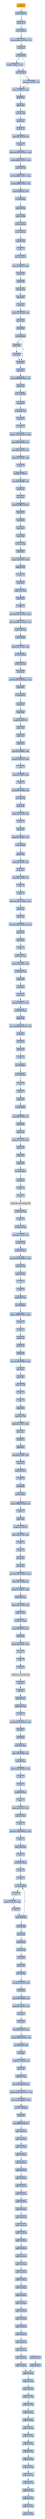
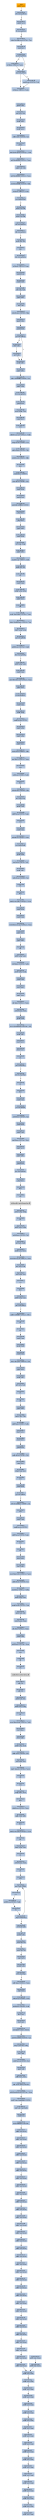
(21, 97) -> none
